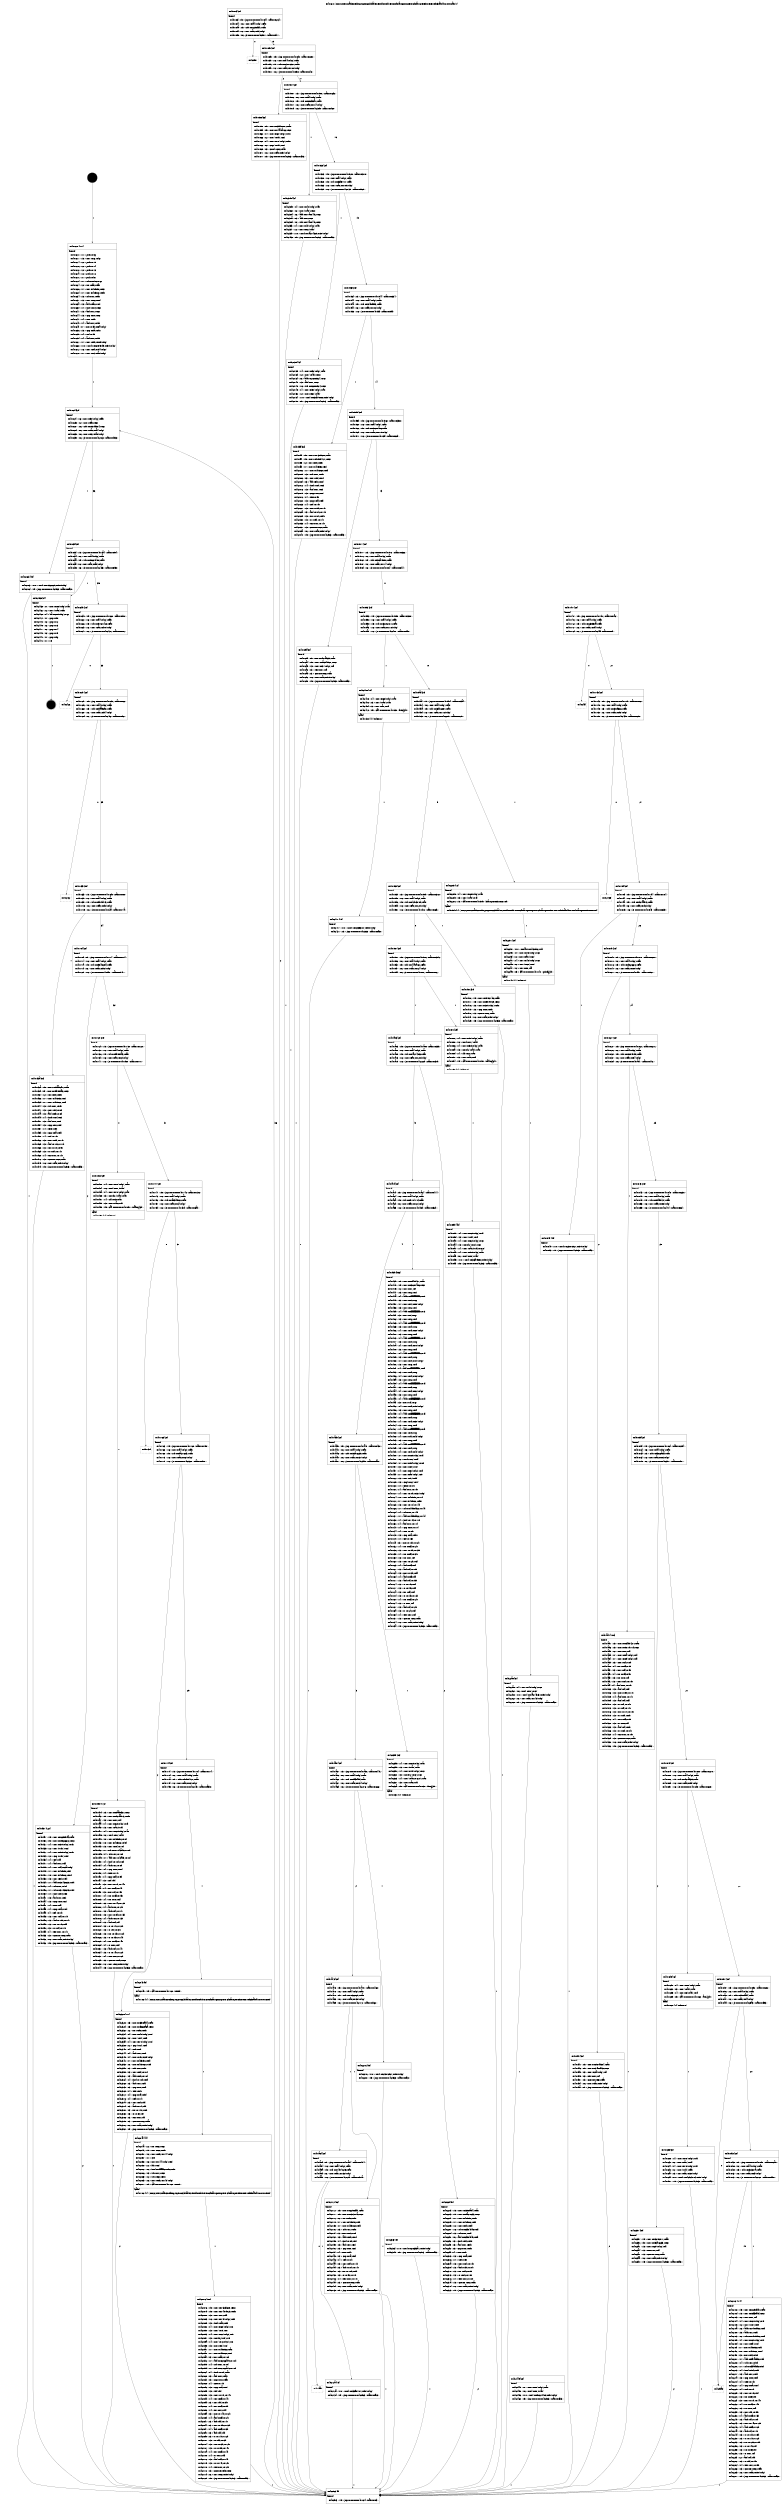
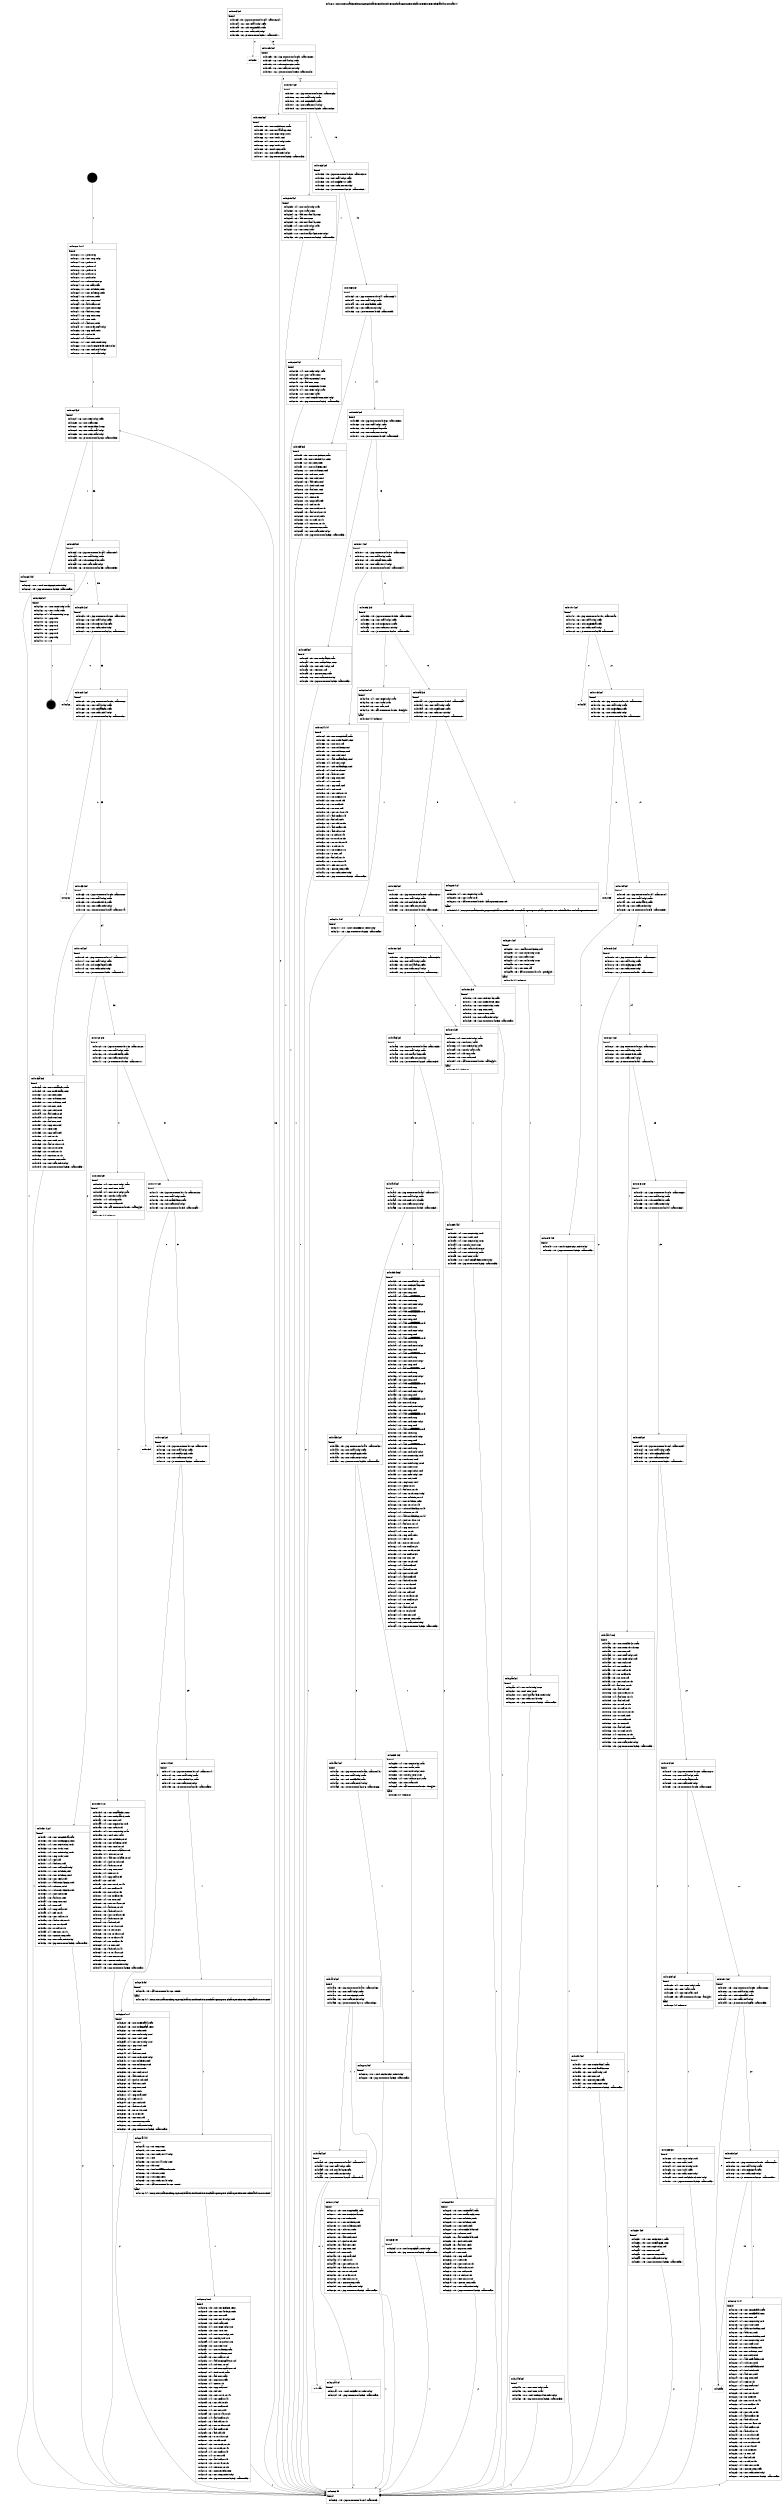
none -> (341, 802)
(354, 1883) -> none
none -> (412, 2017)
